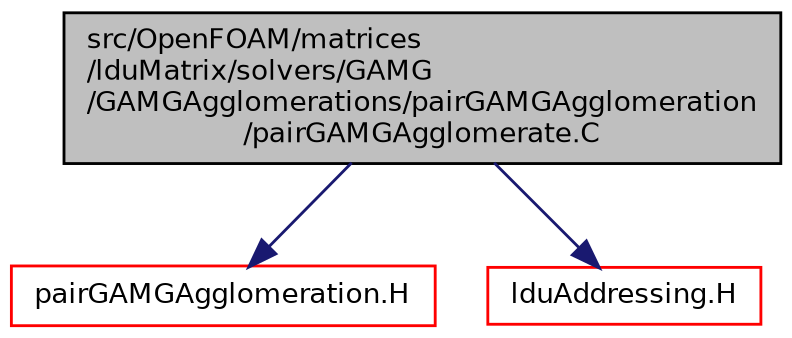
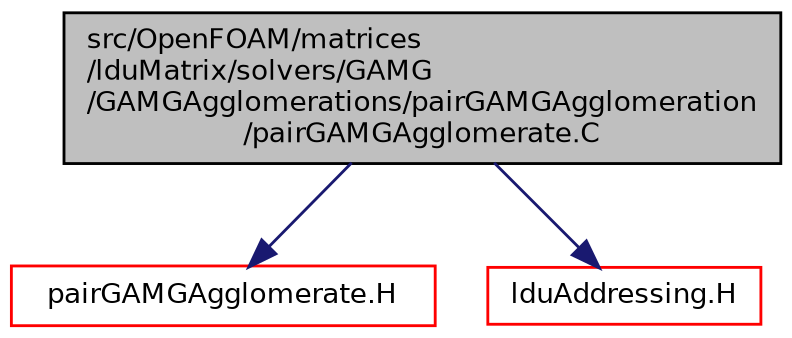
(223, 296) -> (223, 296)
